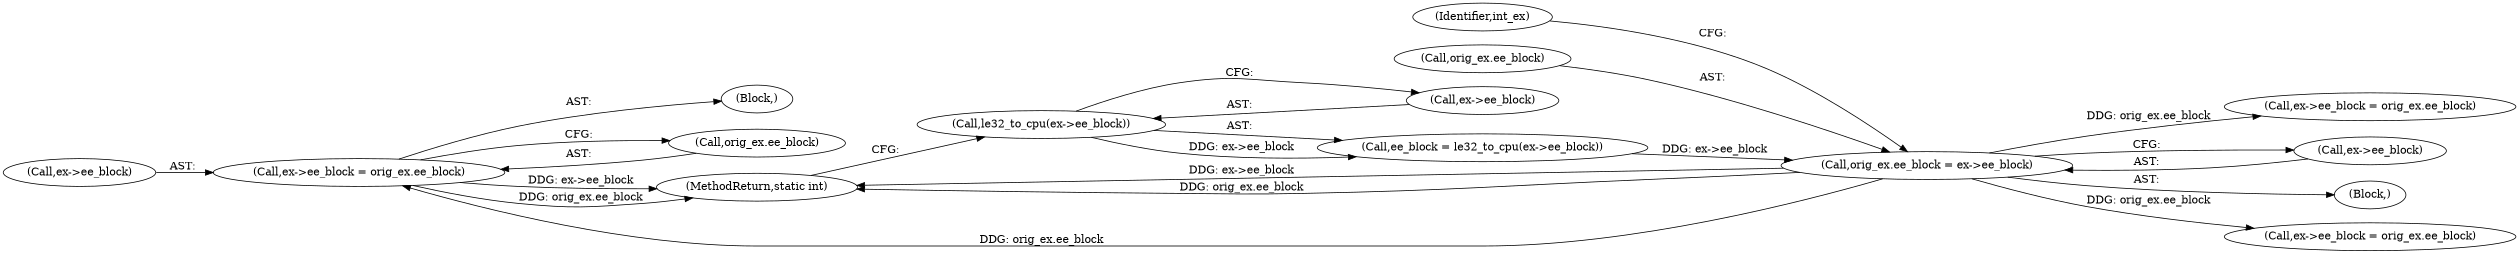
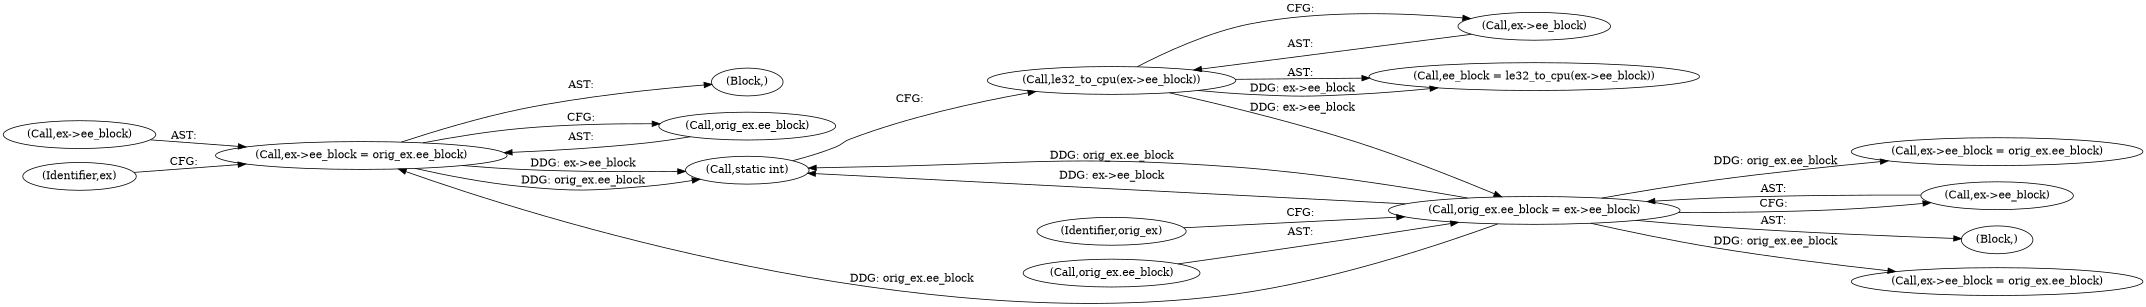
(1483, 17) -> (1112, 231)
(1708, 157) -> (1334, 135)
none -> (80, 176)
(757, 187) -> (747, 170)
